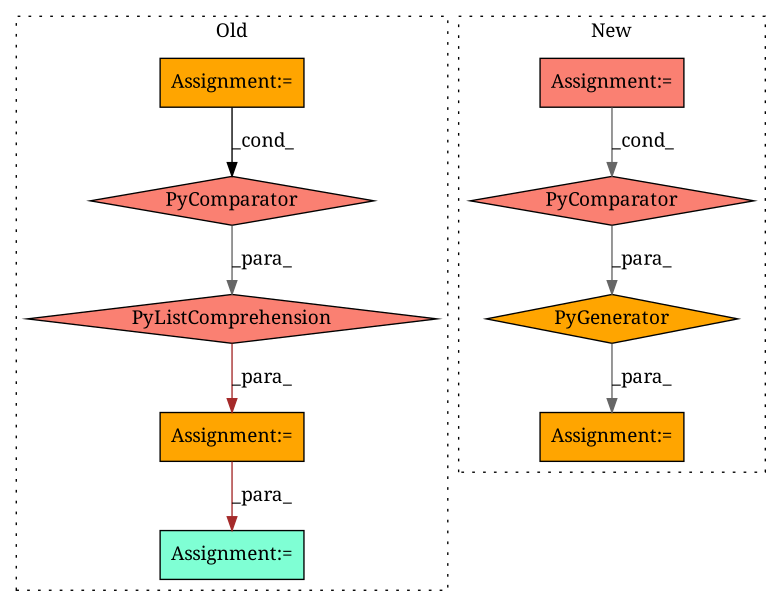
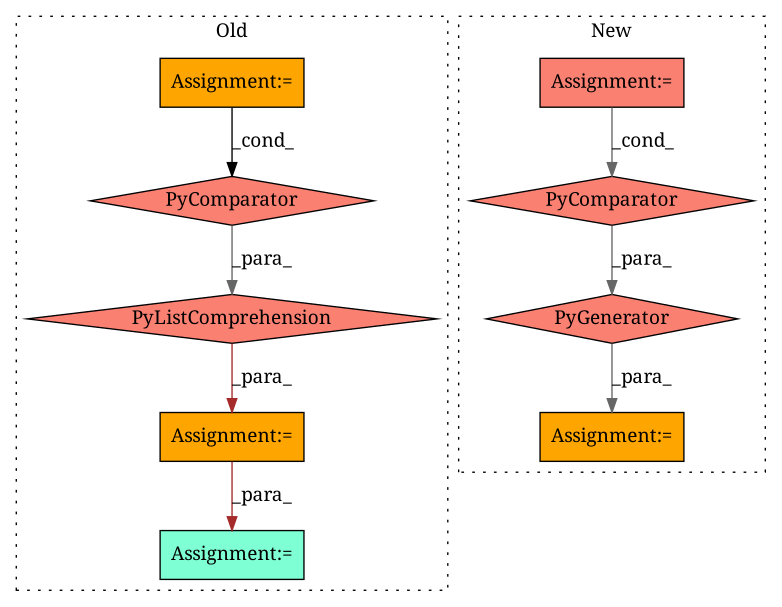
(612, 319) -> (612, 319)
